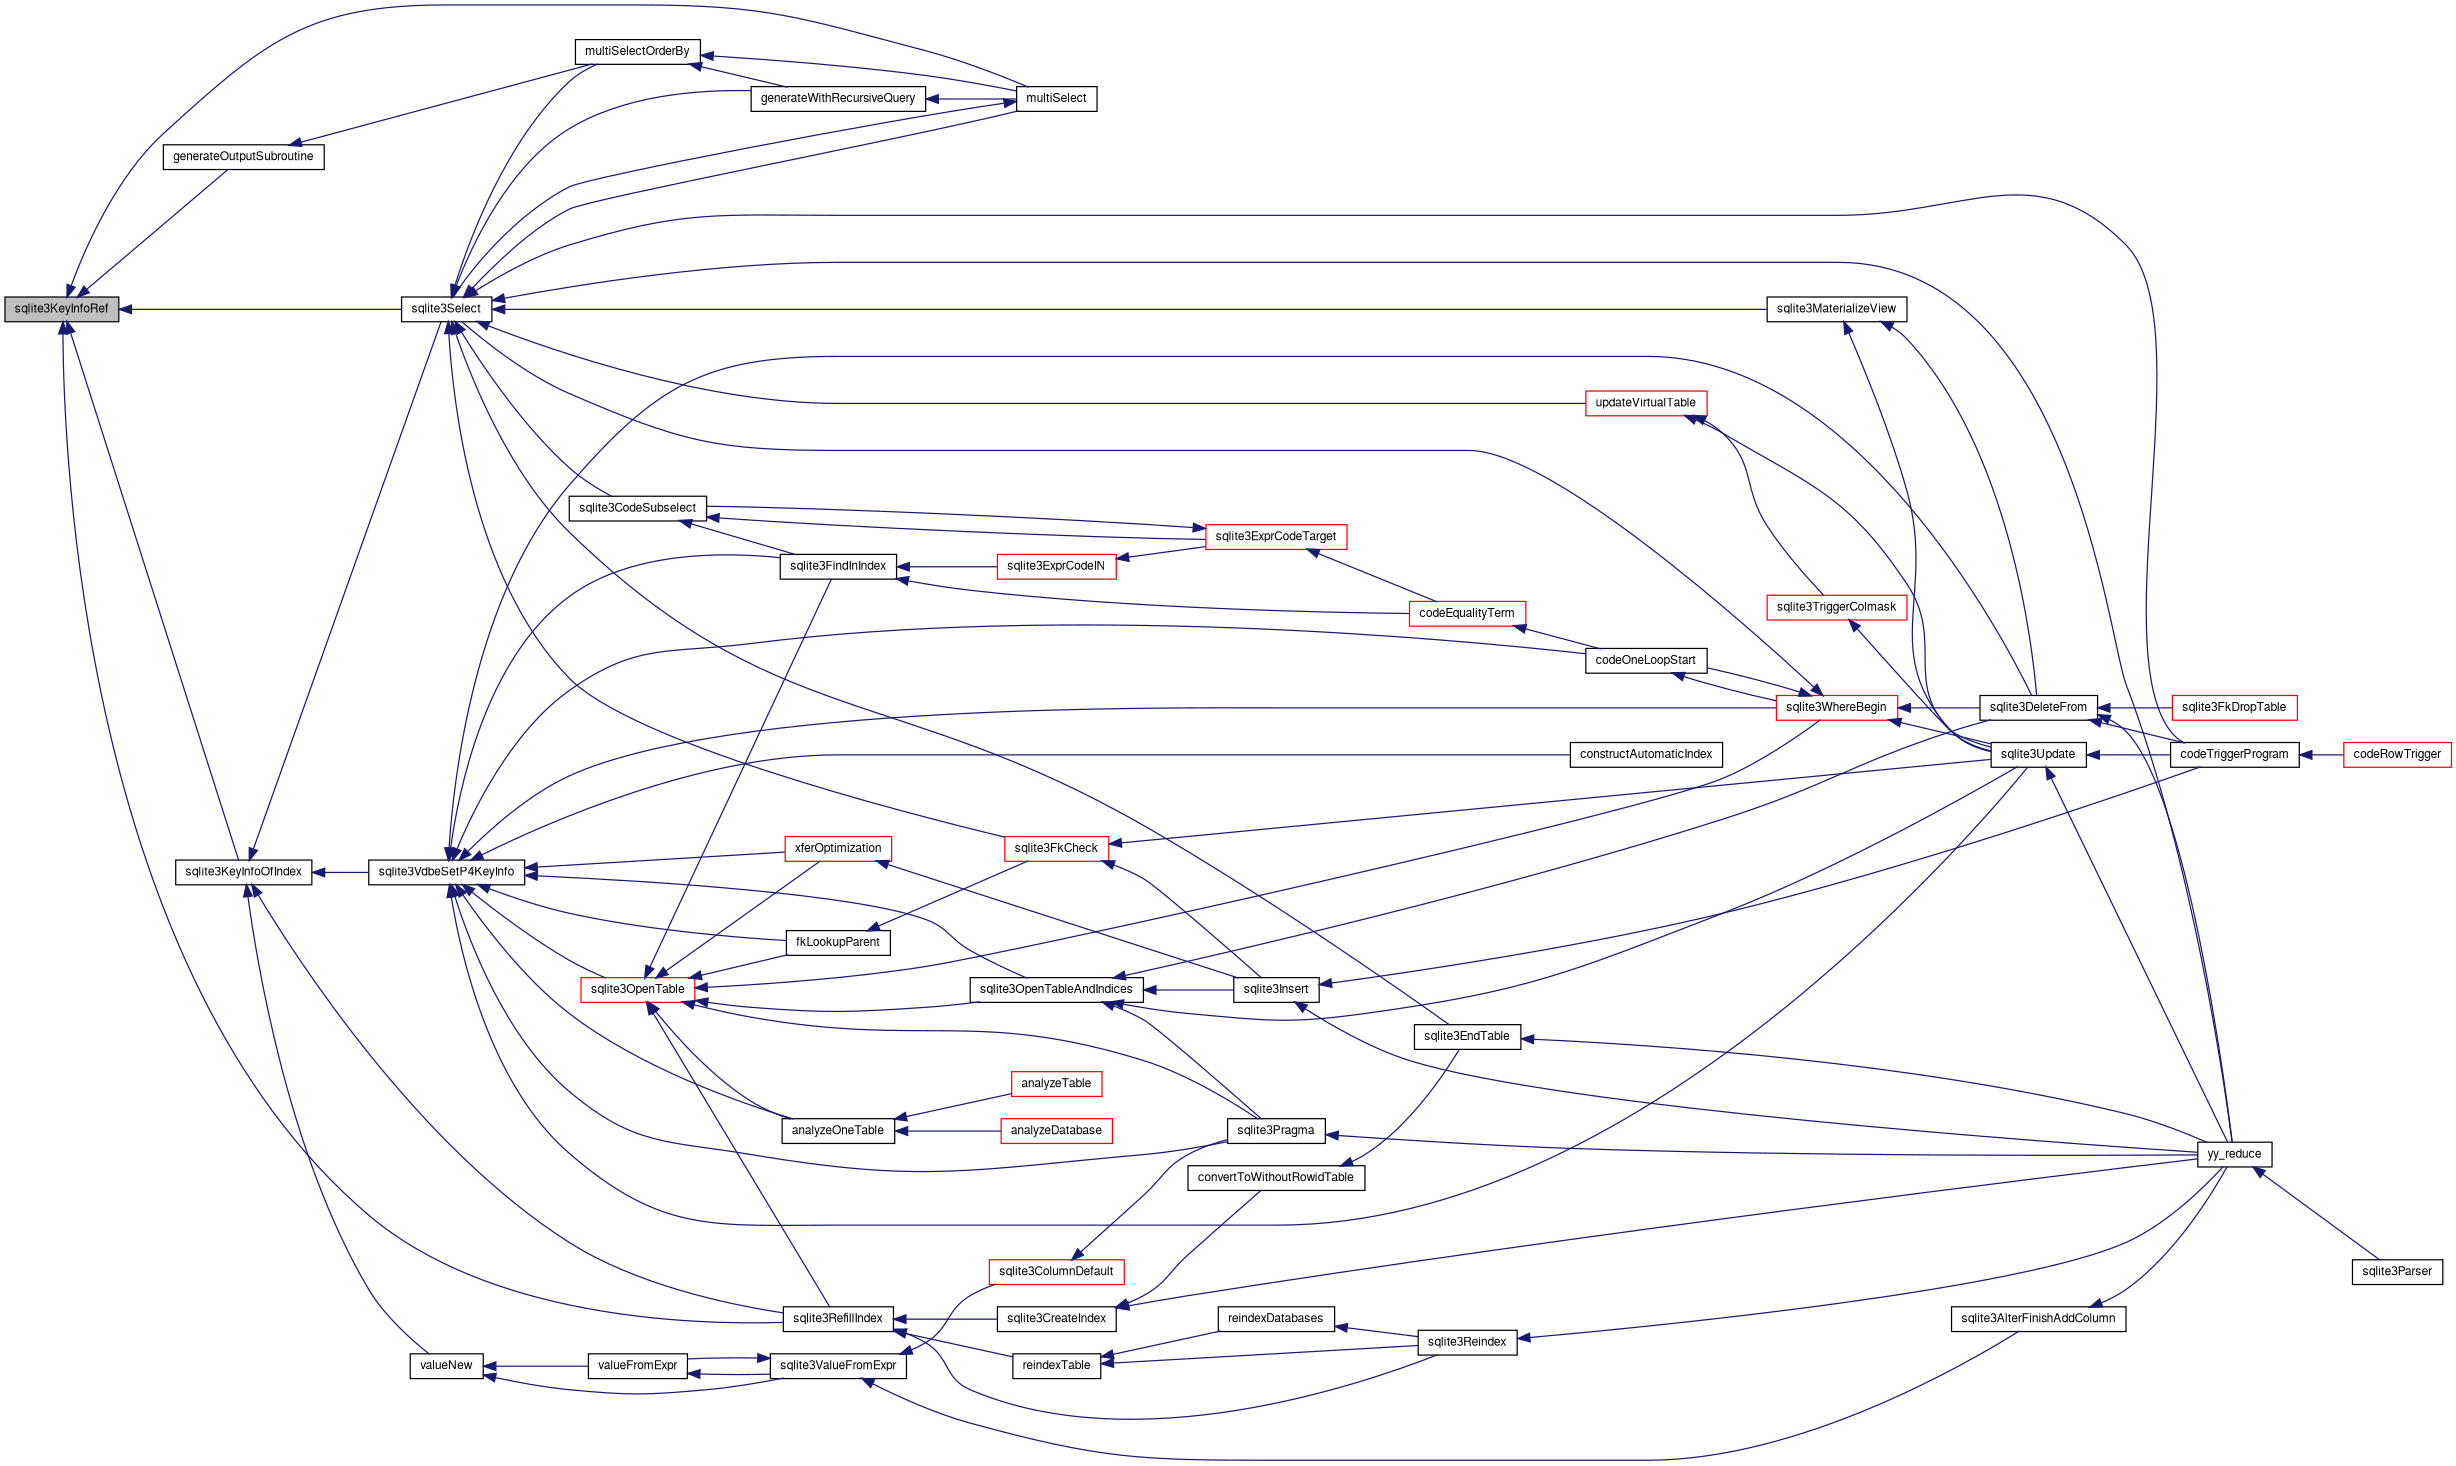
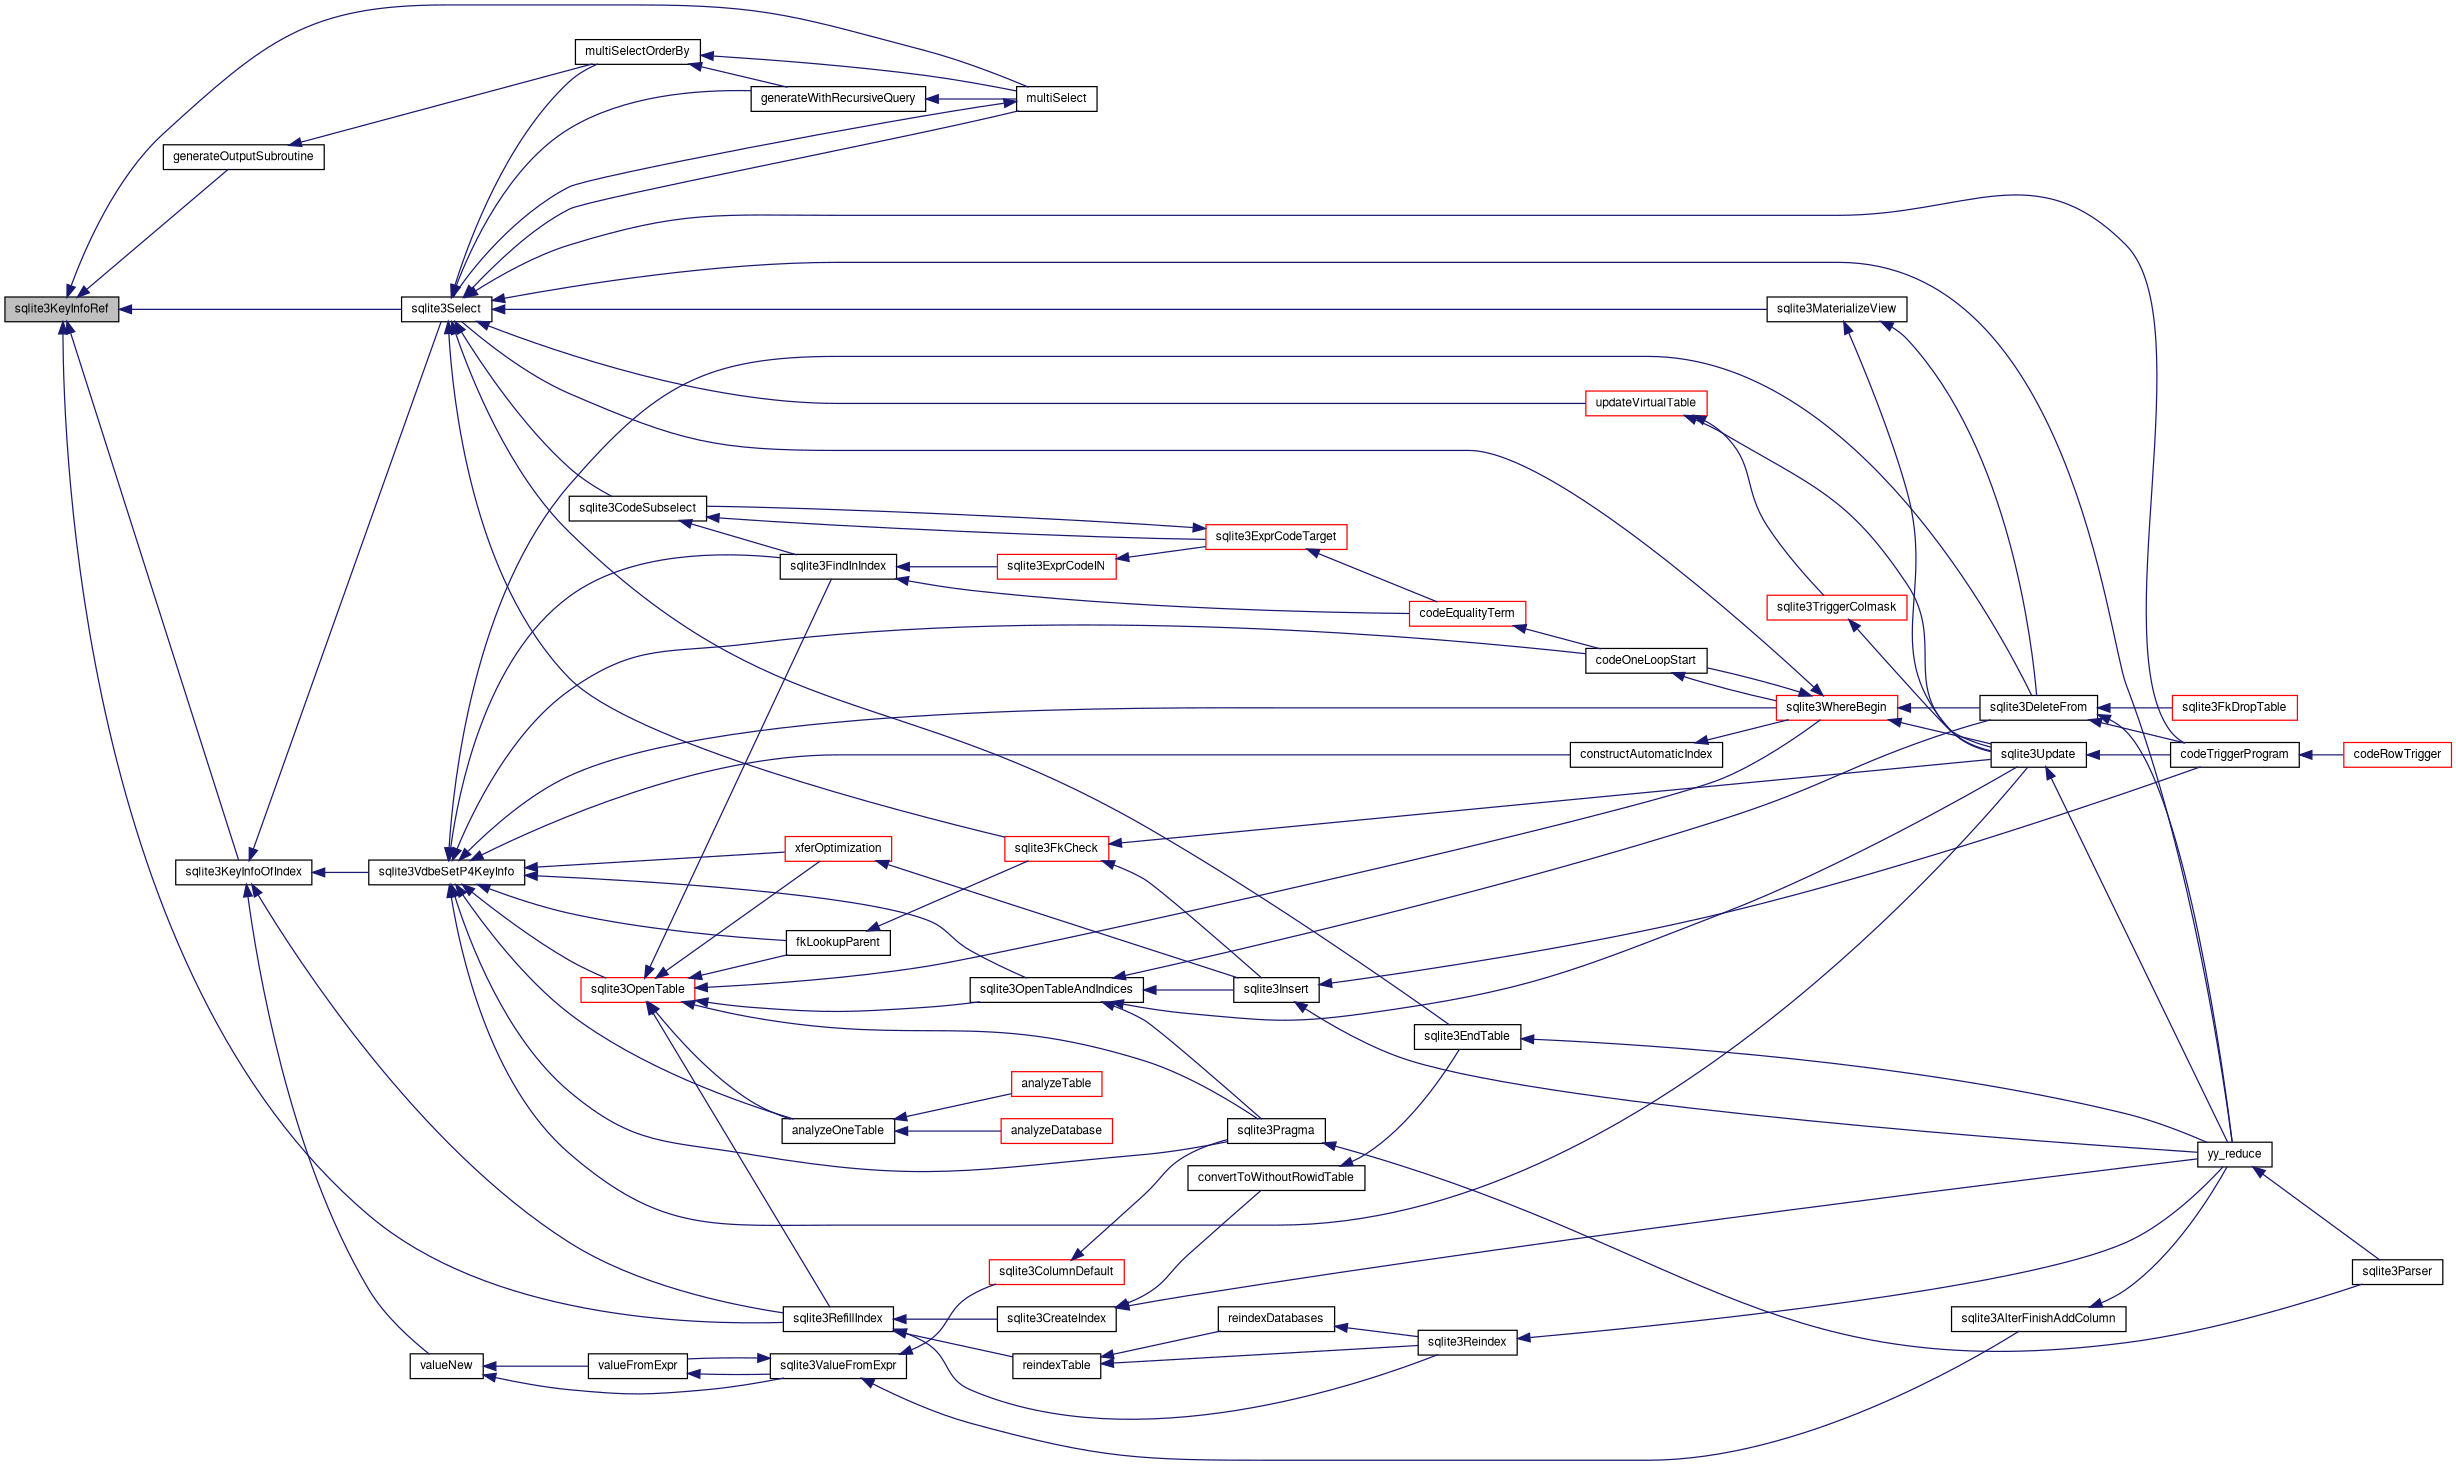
none -> (1748, 730)
(1768, 1153) -> (1837, 1332)
